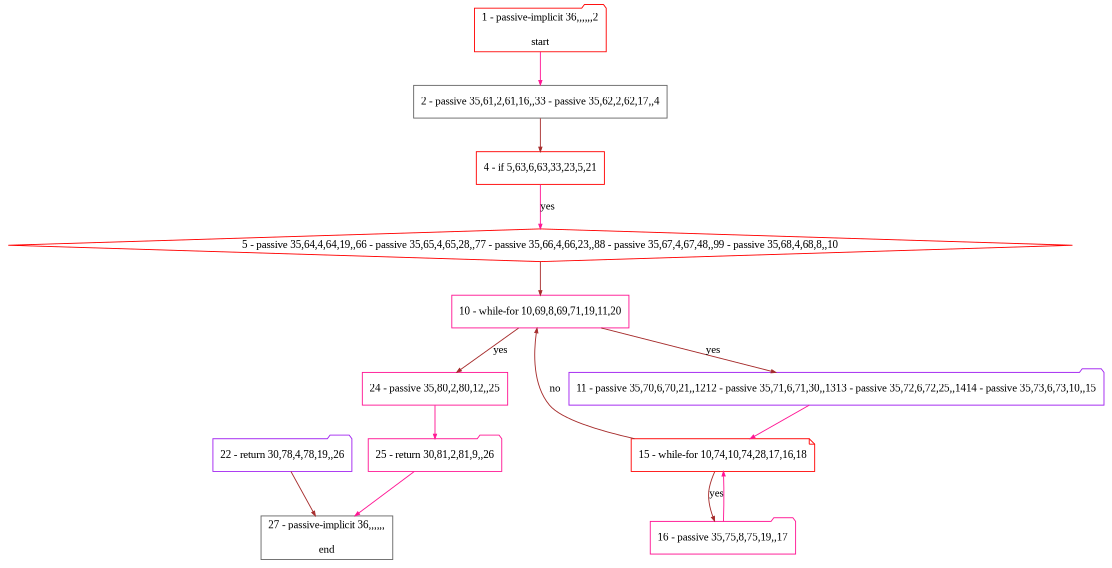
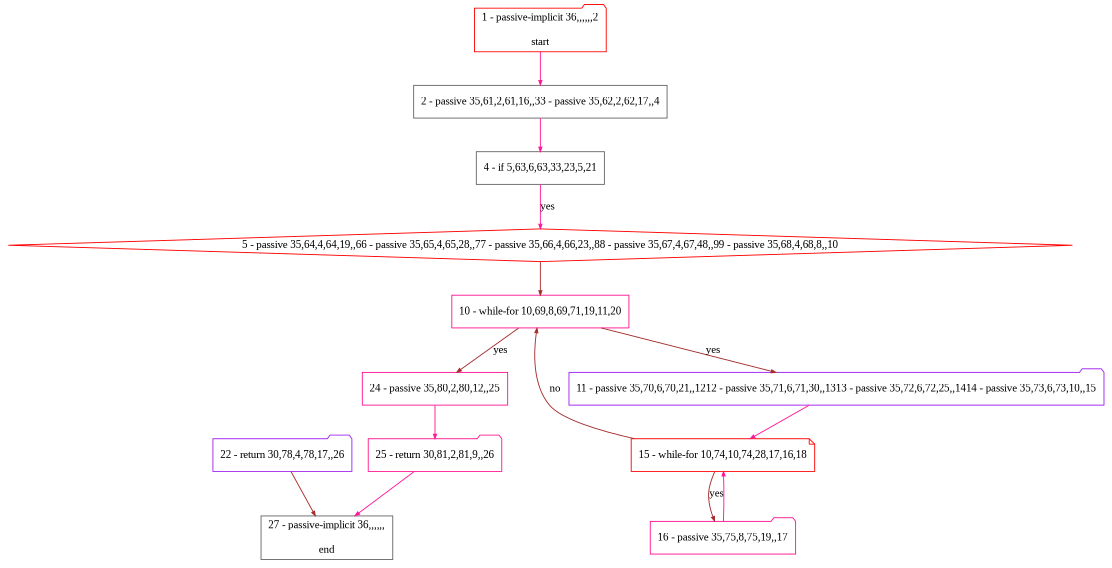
(540, 133) -> (540, 133)
(540, 168) -> (540, 168)
(282, 455) -> (282, 455)
